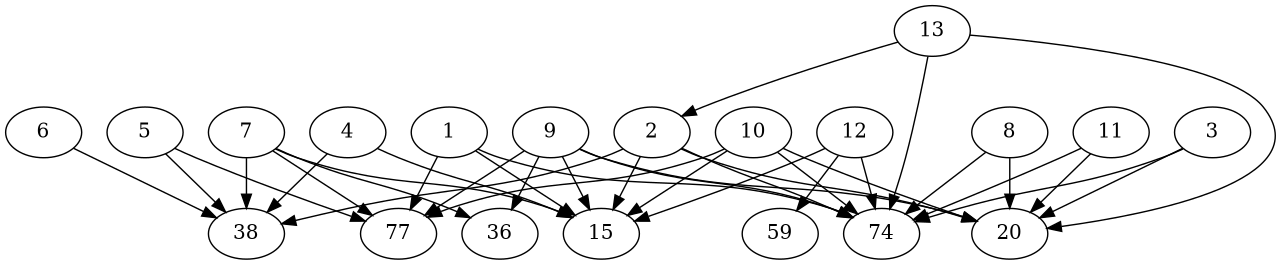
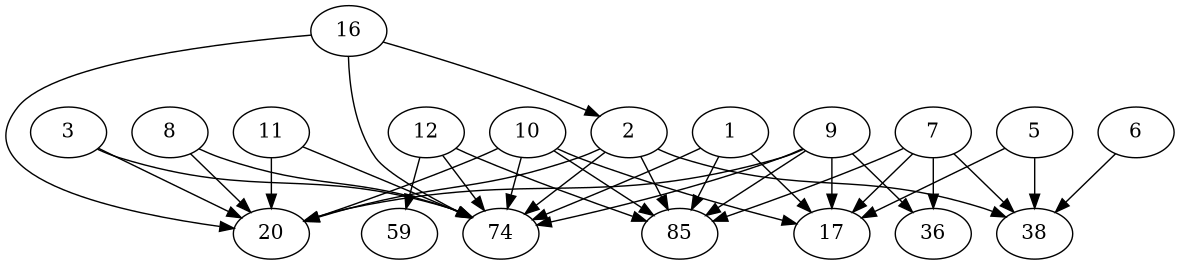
(932, 31) -> (349, 31)
(348, 132) -> none
(399, 234) -> (832, 234)
(601, 234) -> (680, 234)
